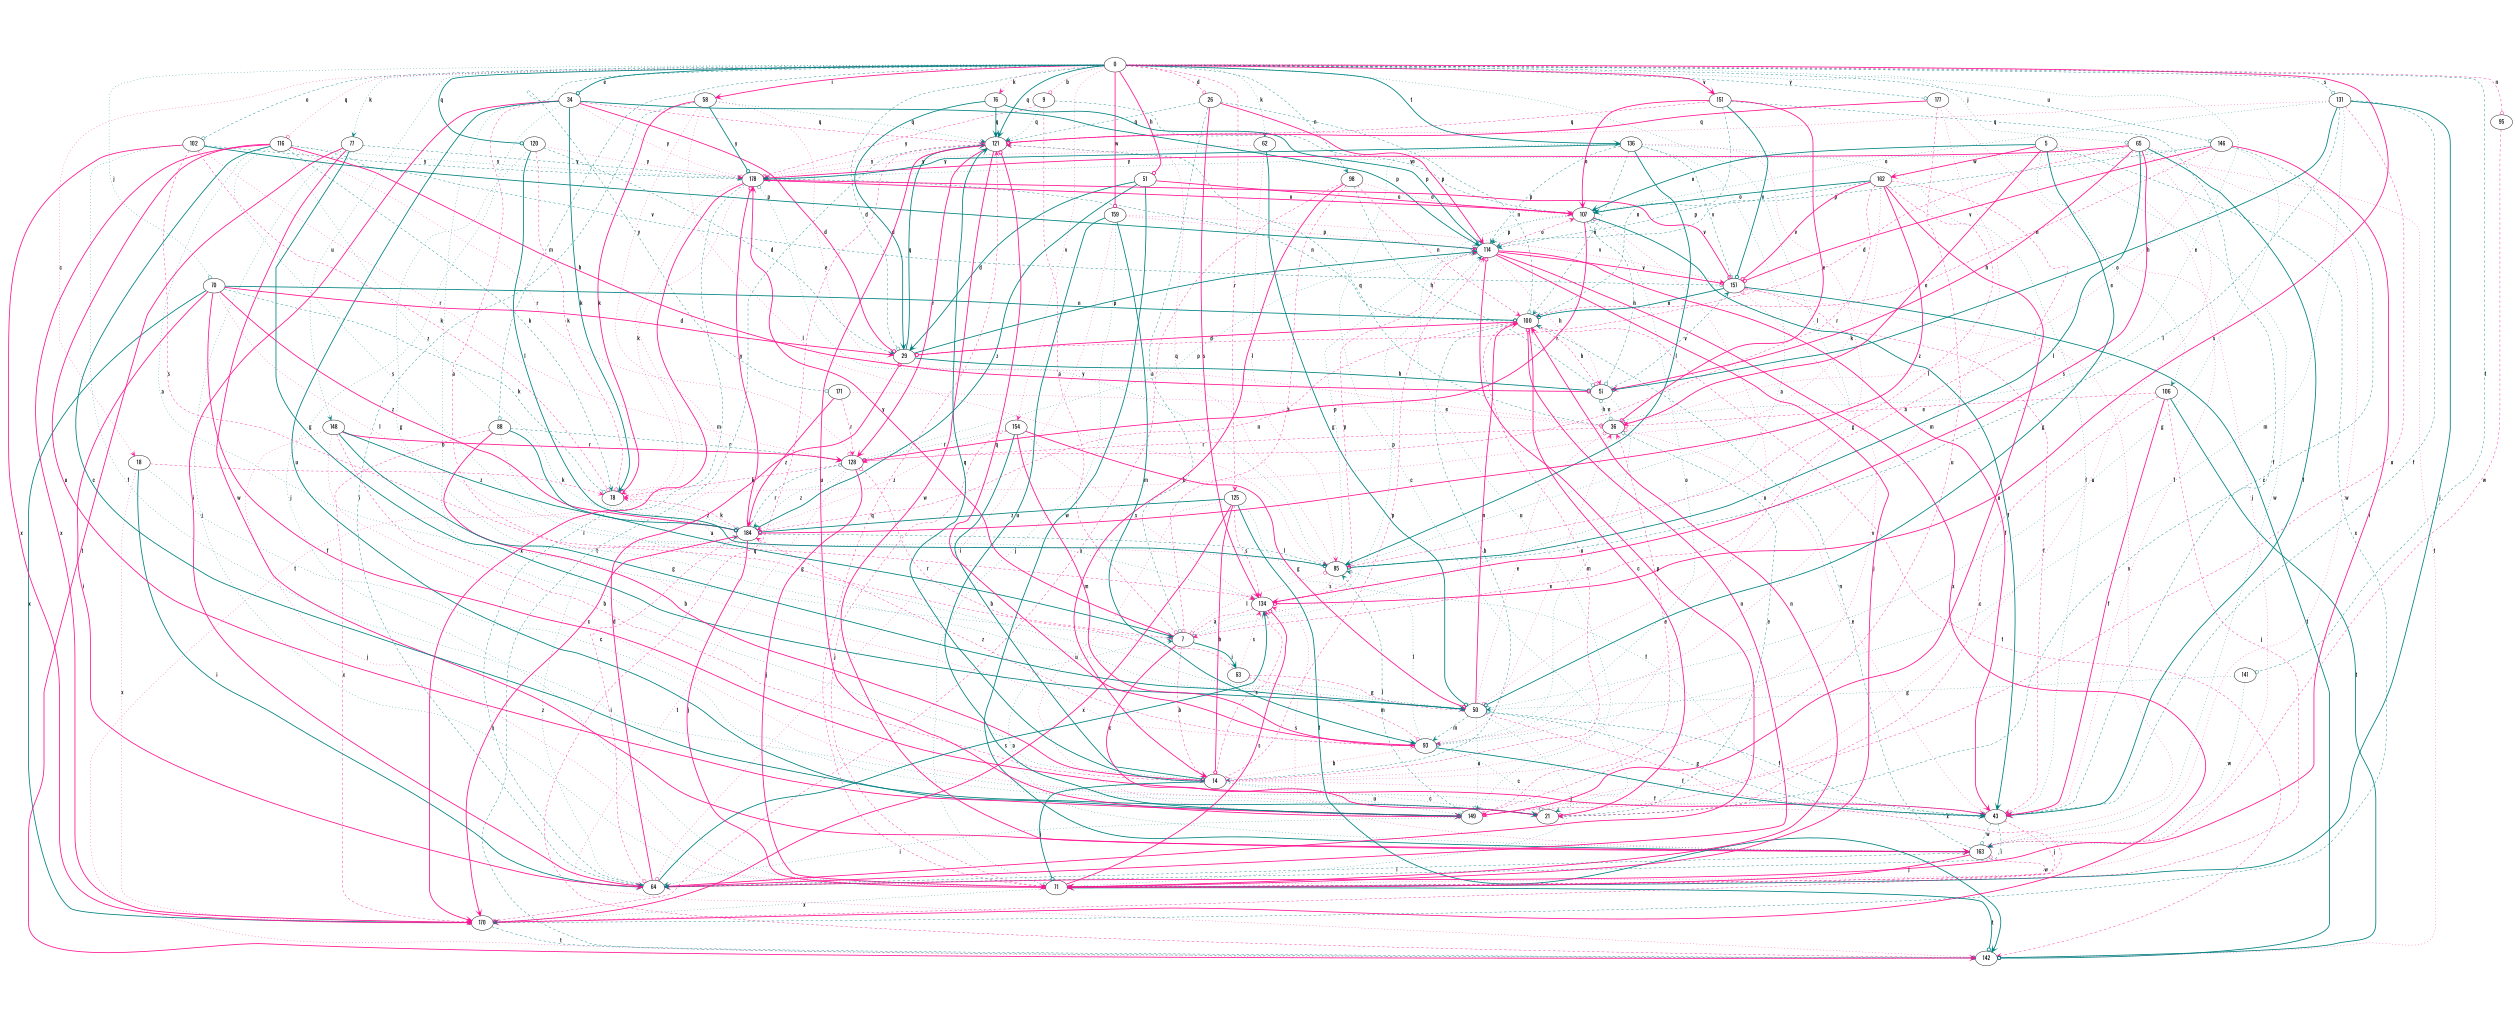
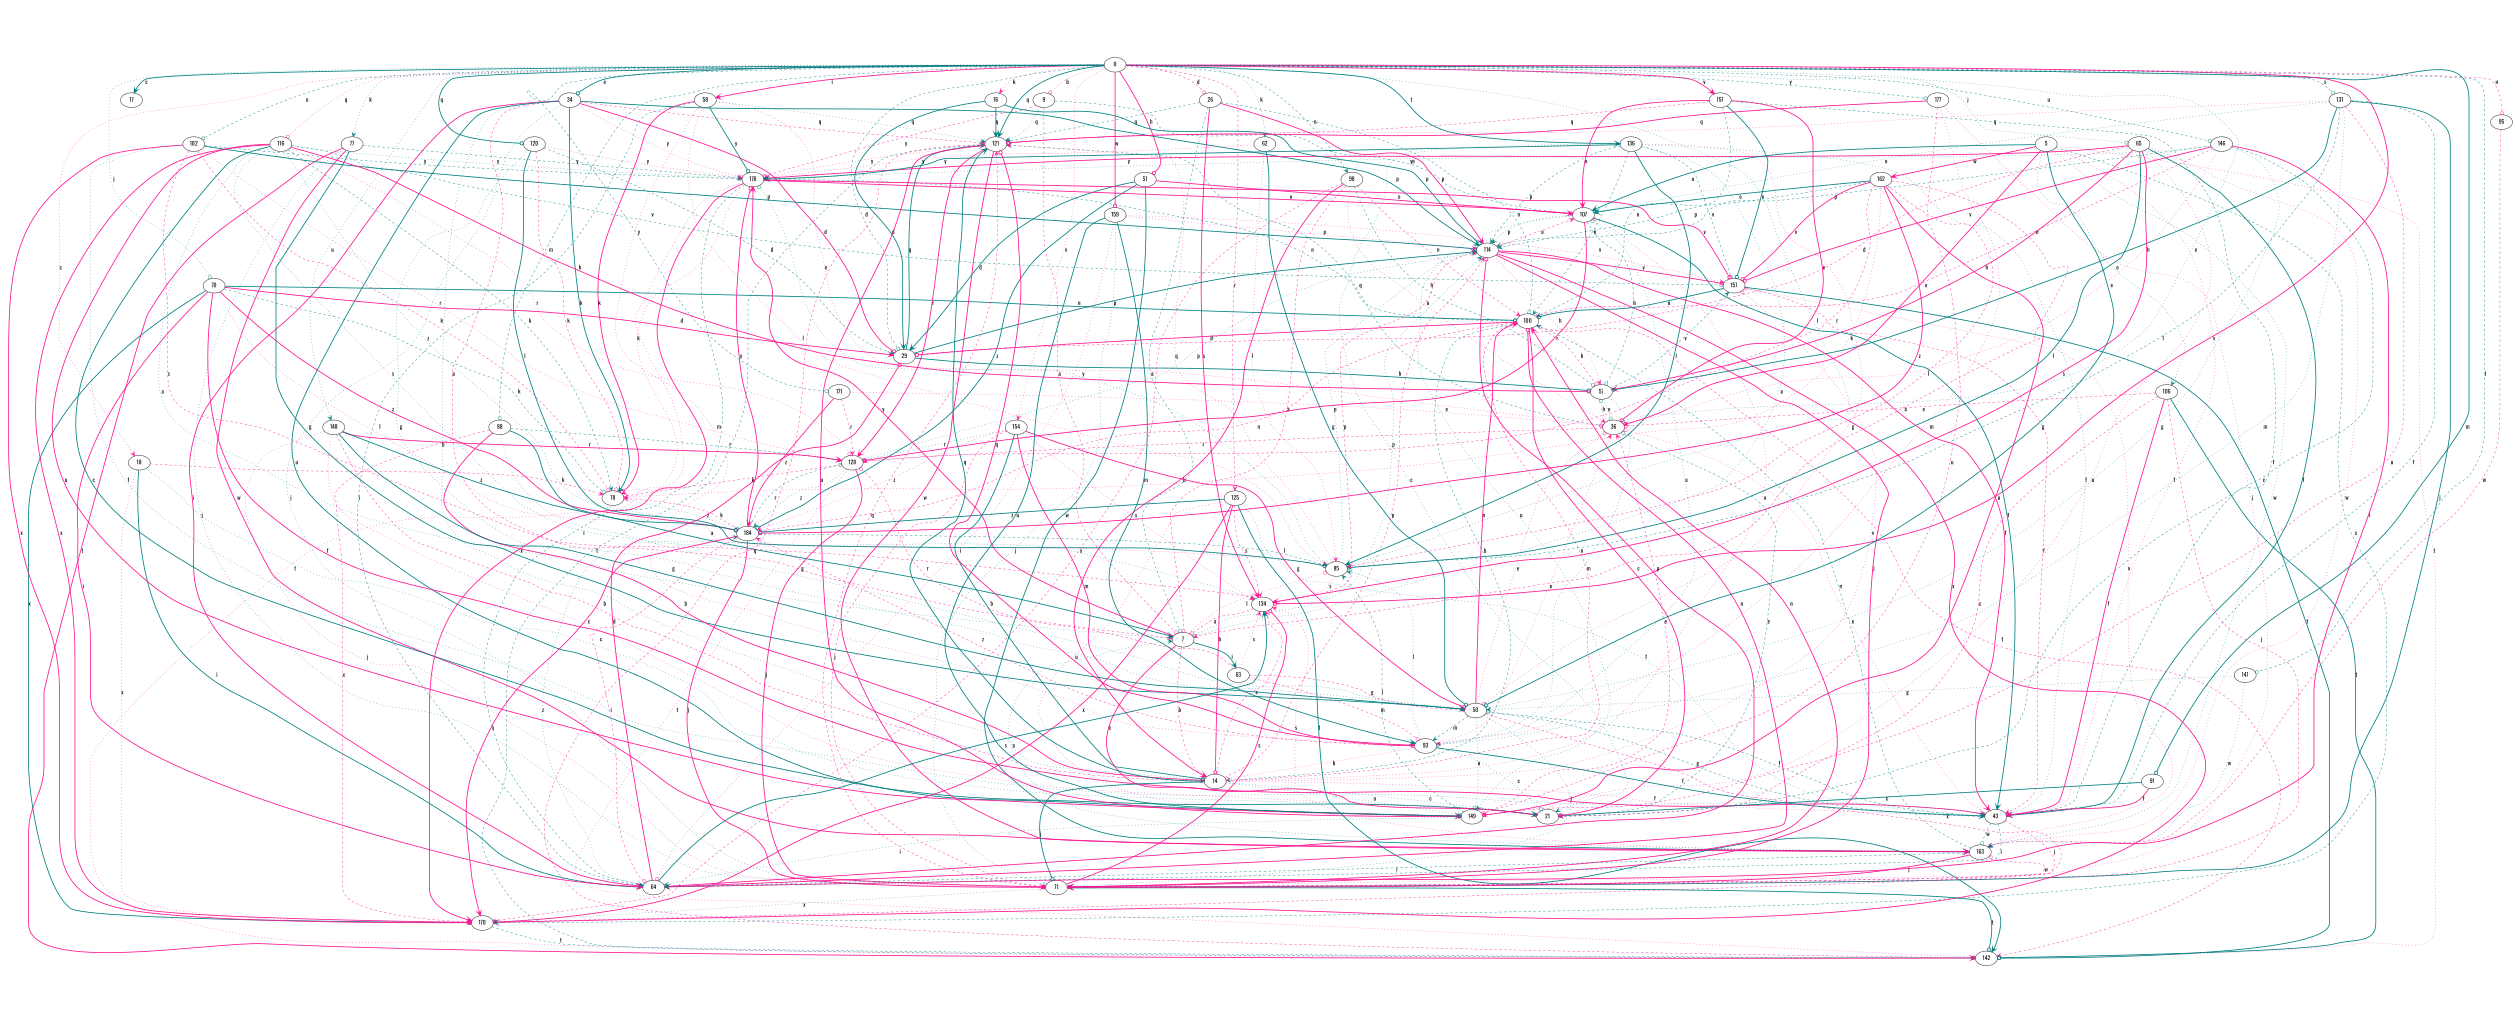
none -> (132, 100)
(1433, 201) -> (1456, 328)
(1914, 459) -> (1914, 459)
none -> (2152, 781)
